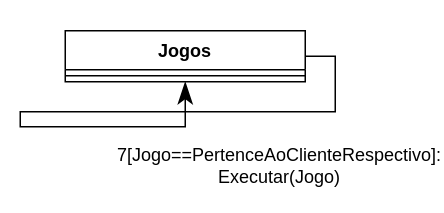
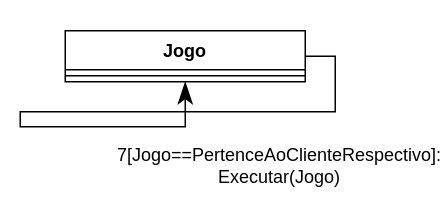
(185, 51) -> (185, 51)
